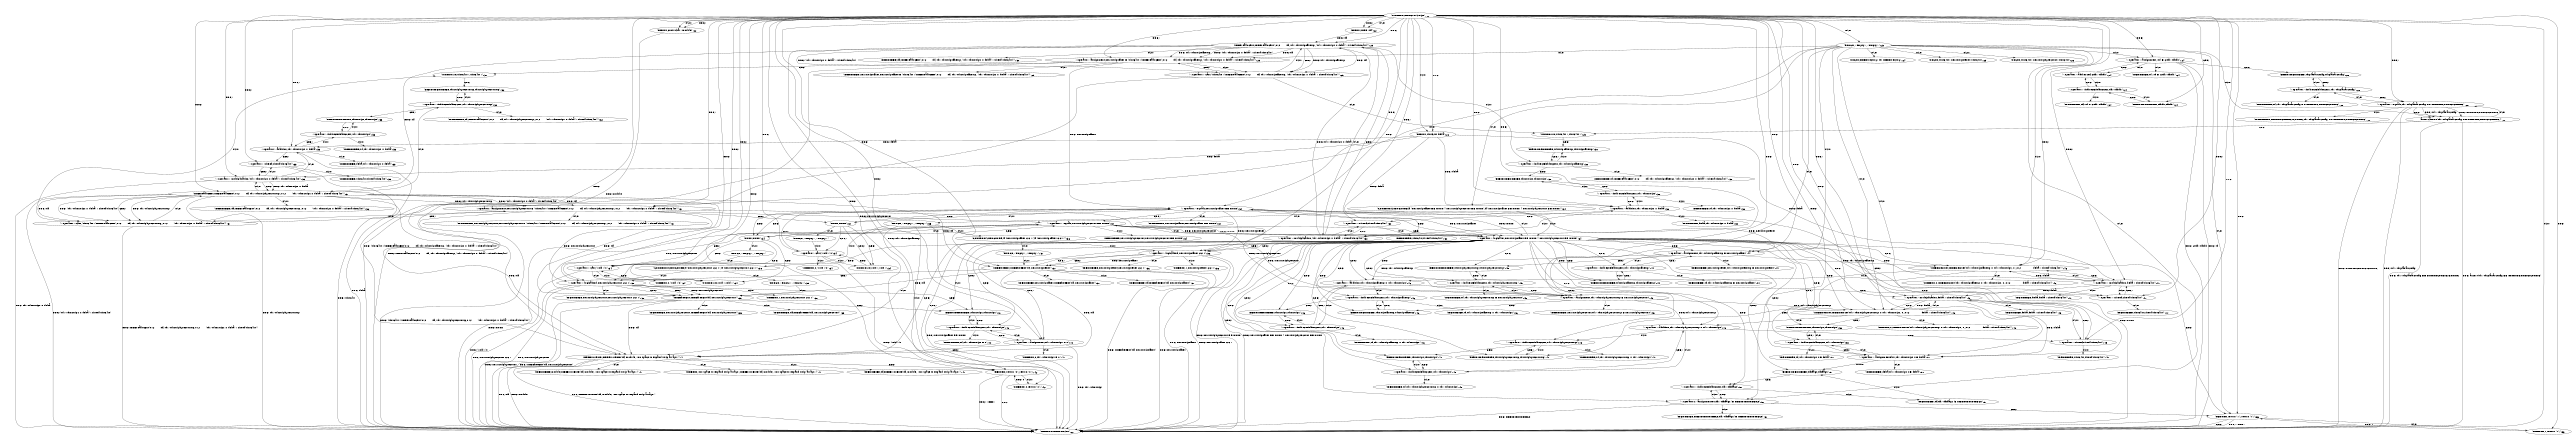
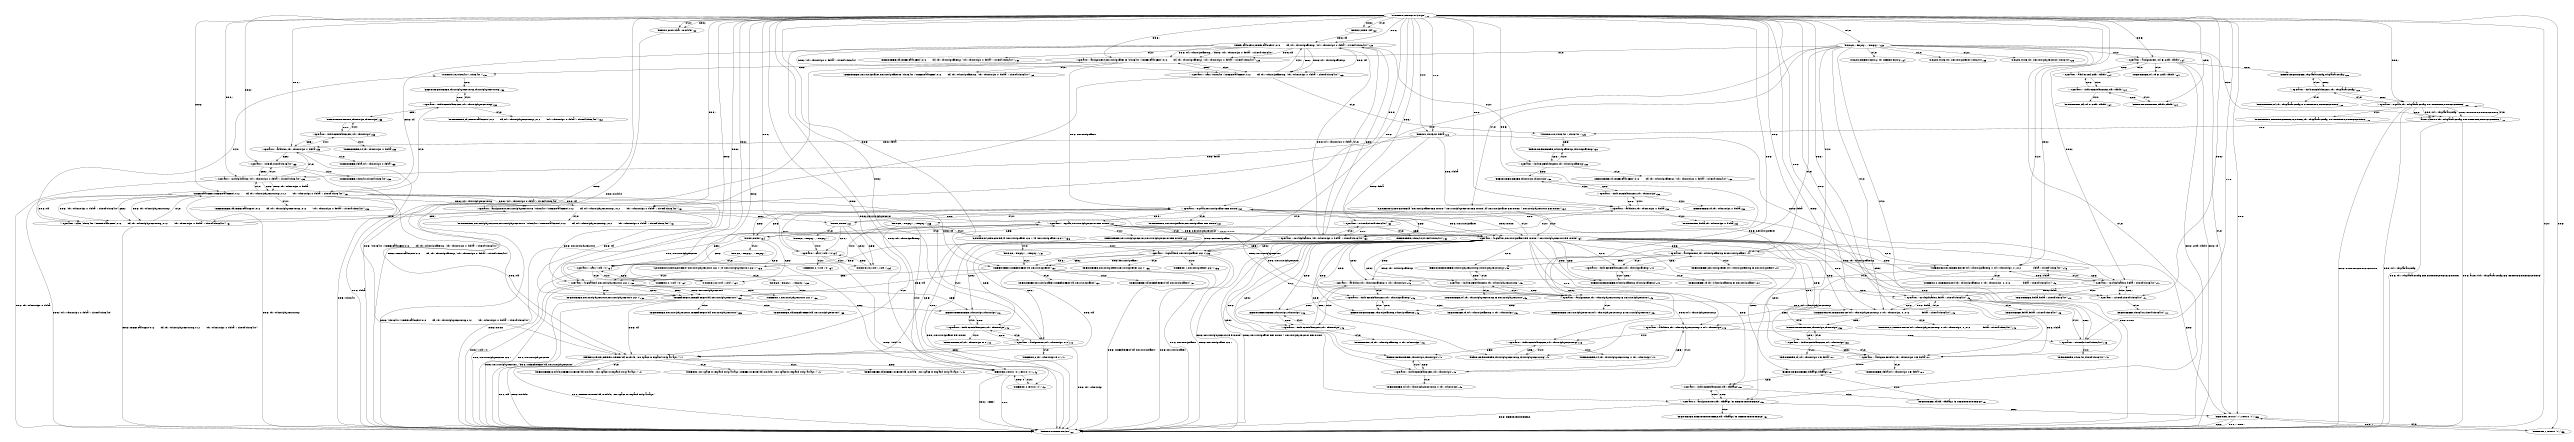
(1234, 239) -> (1162, 232)
